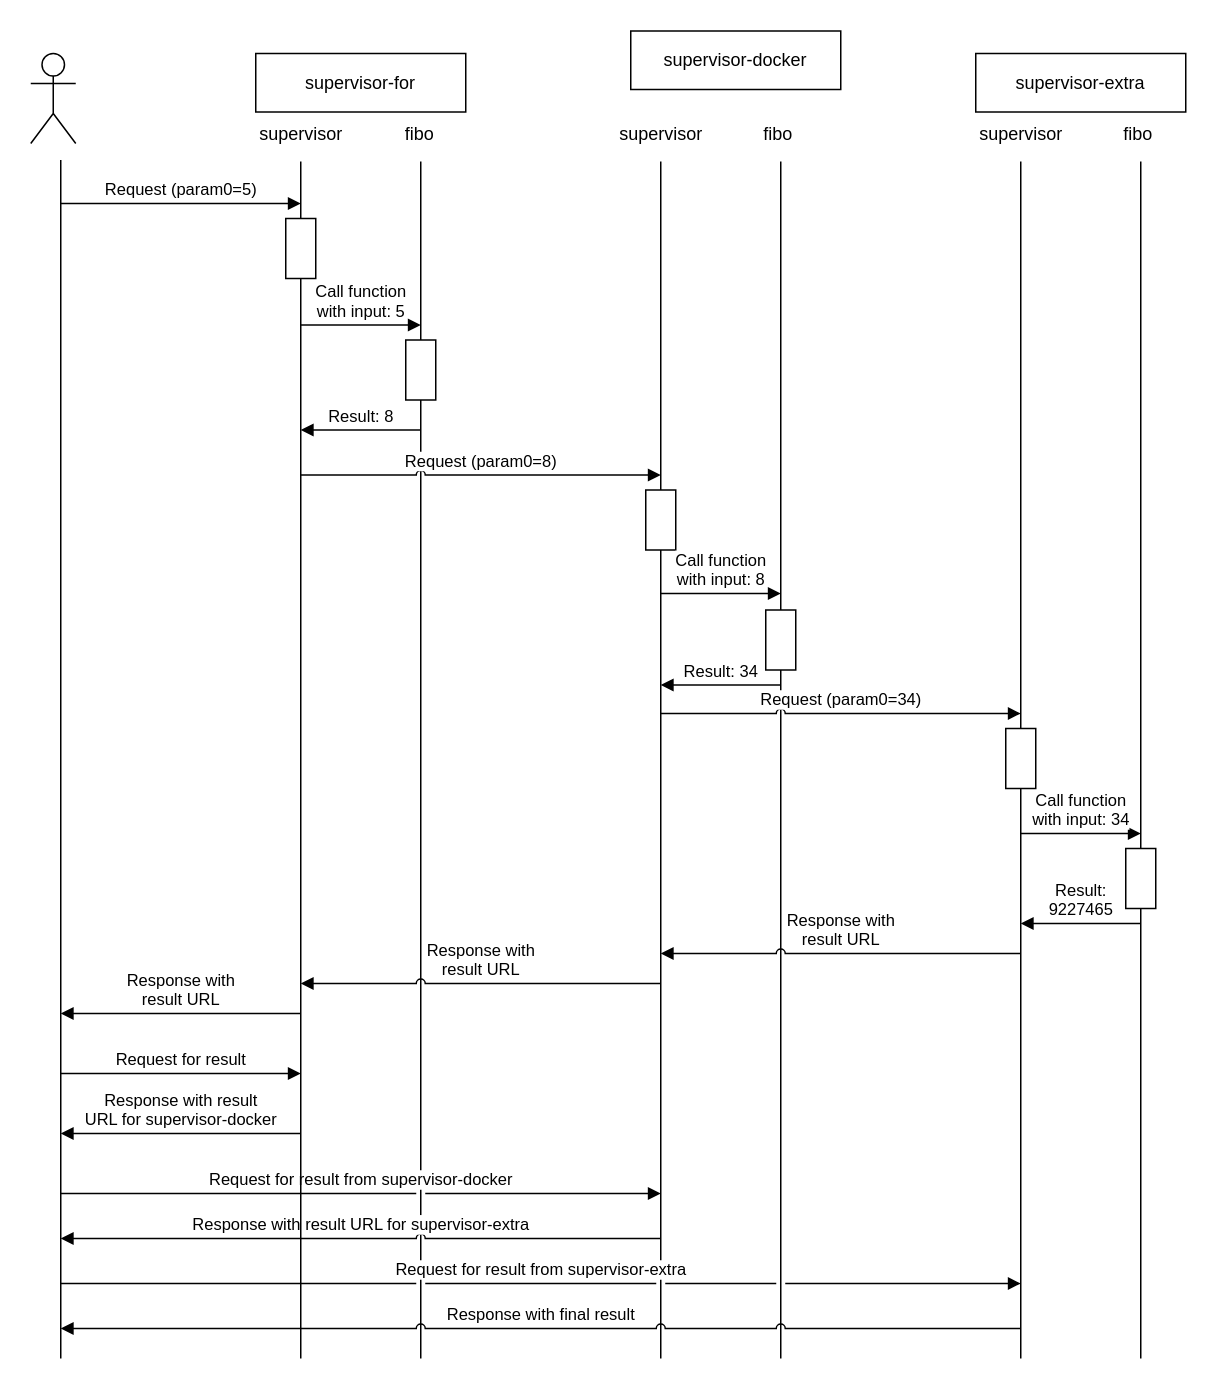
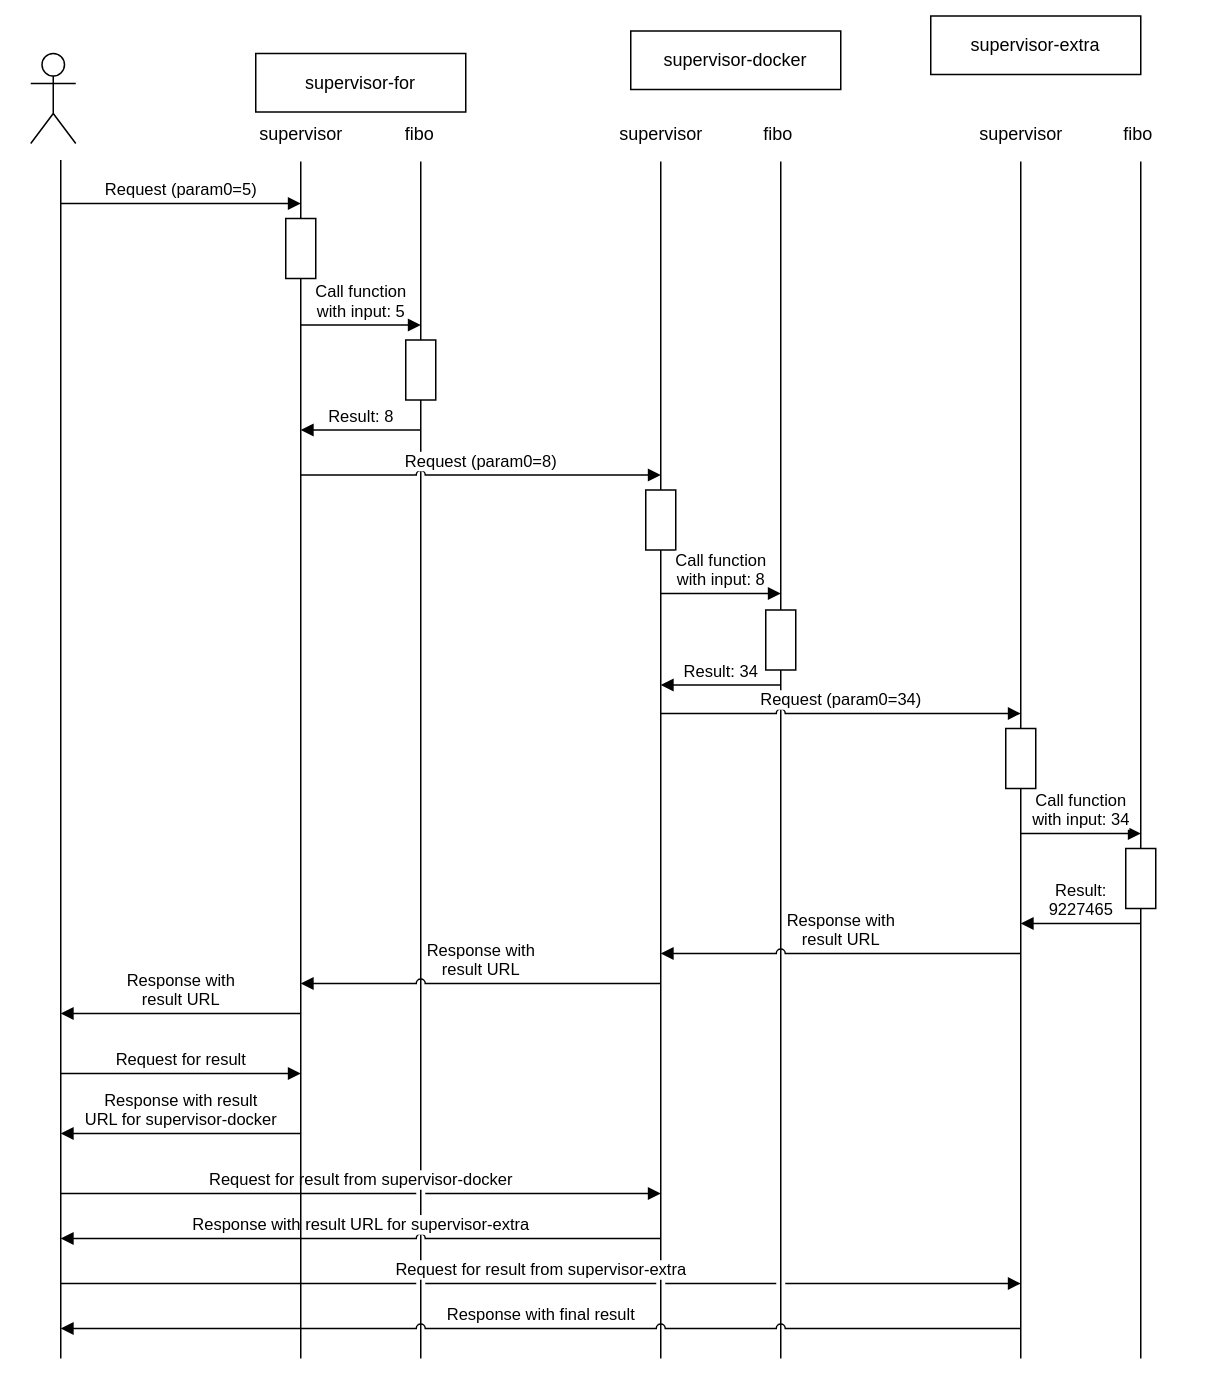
(1081, 83) -> (1036, 45)
